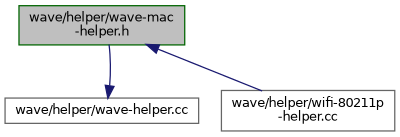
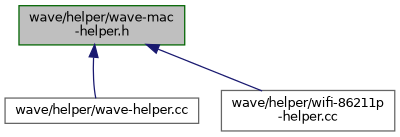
(110, 65) -> (94, 78)
(308, 111) -> (308, 111)
